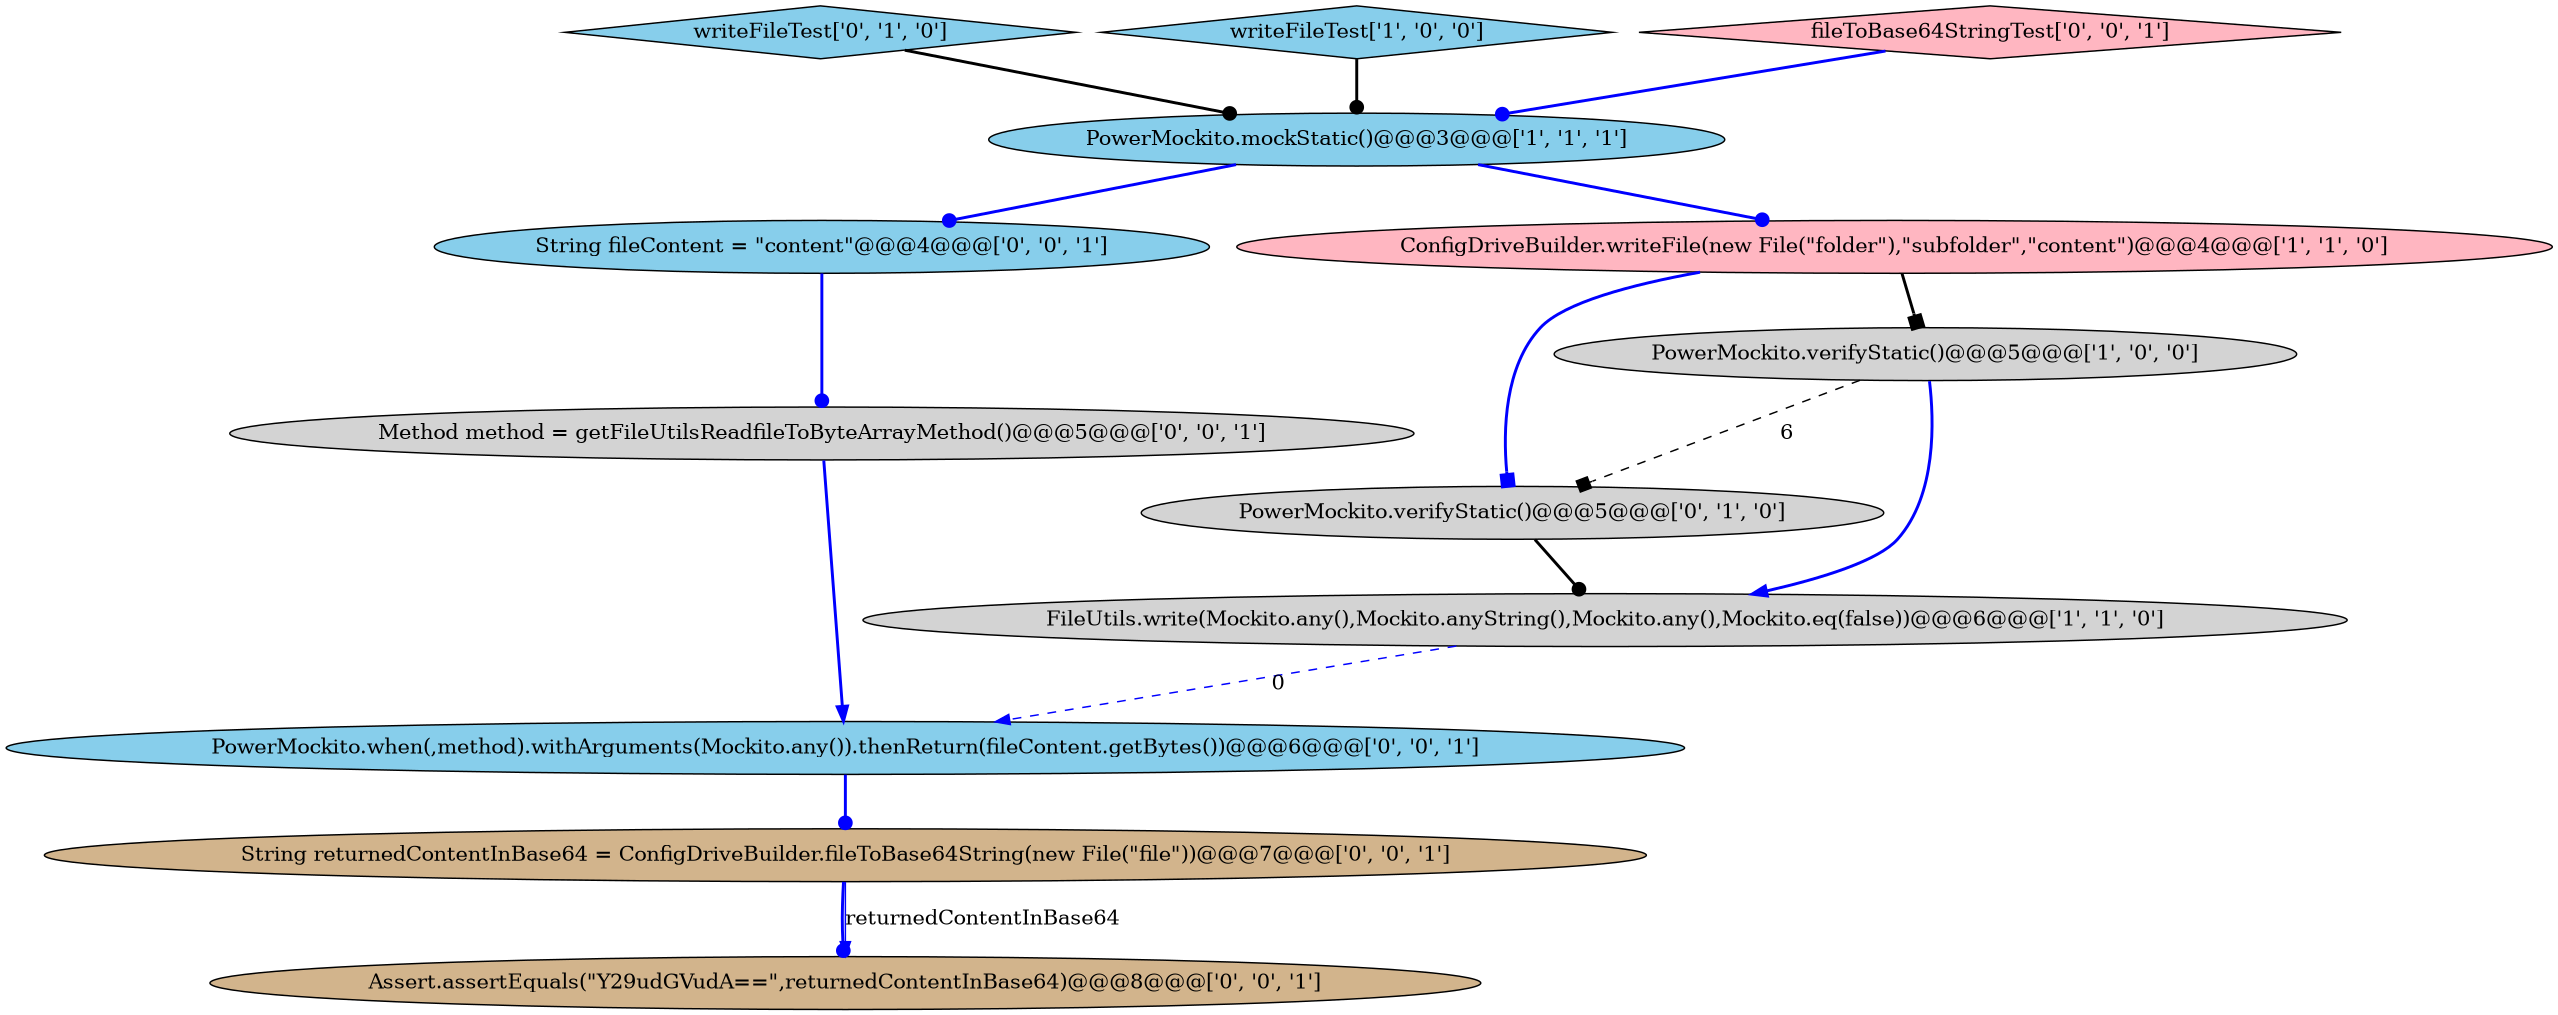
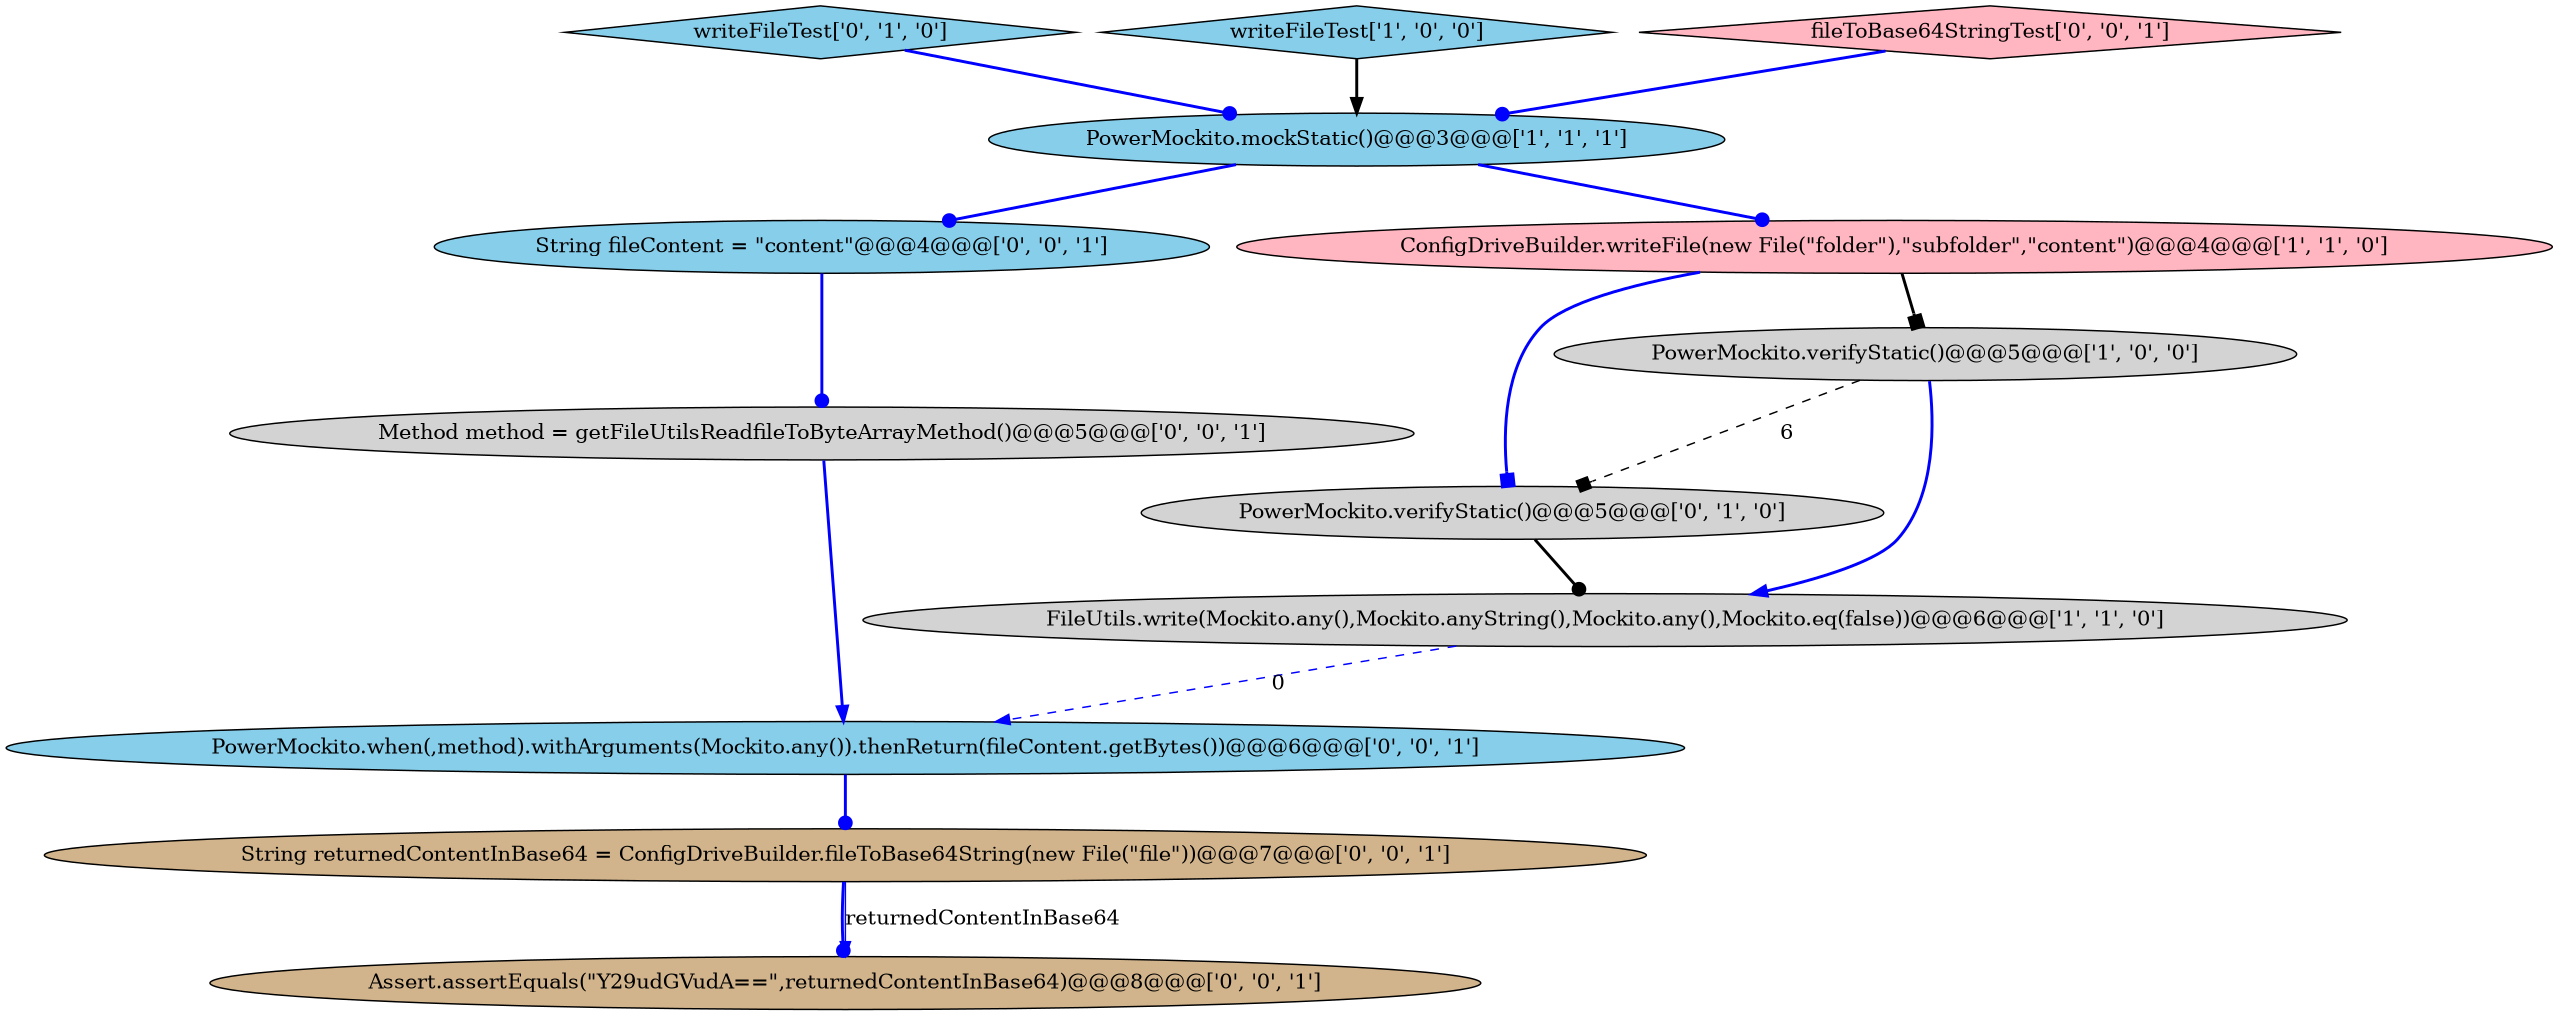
(1357, 80) -> (1357, 79)
(1064, 81) -> (1064, 81)
